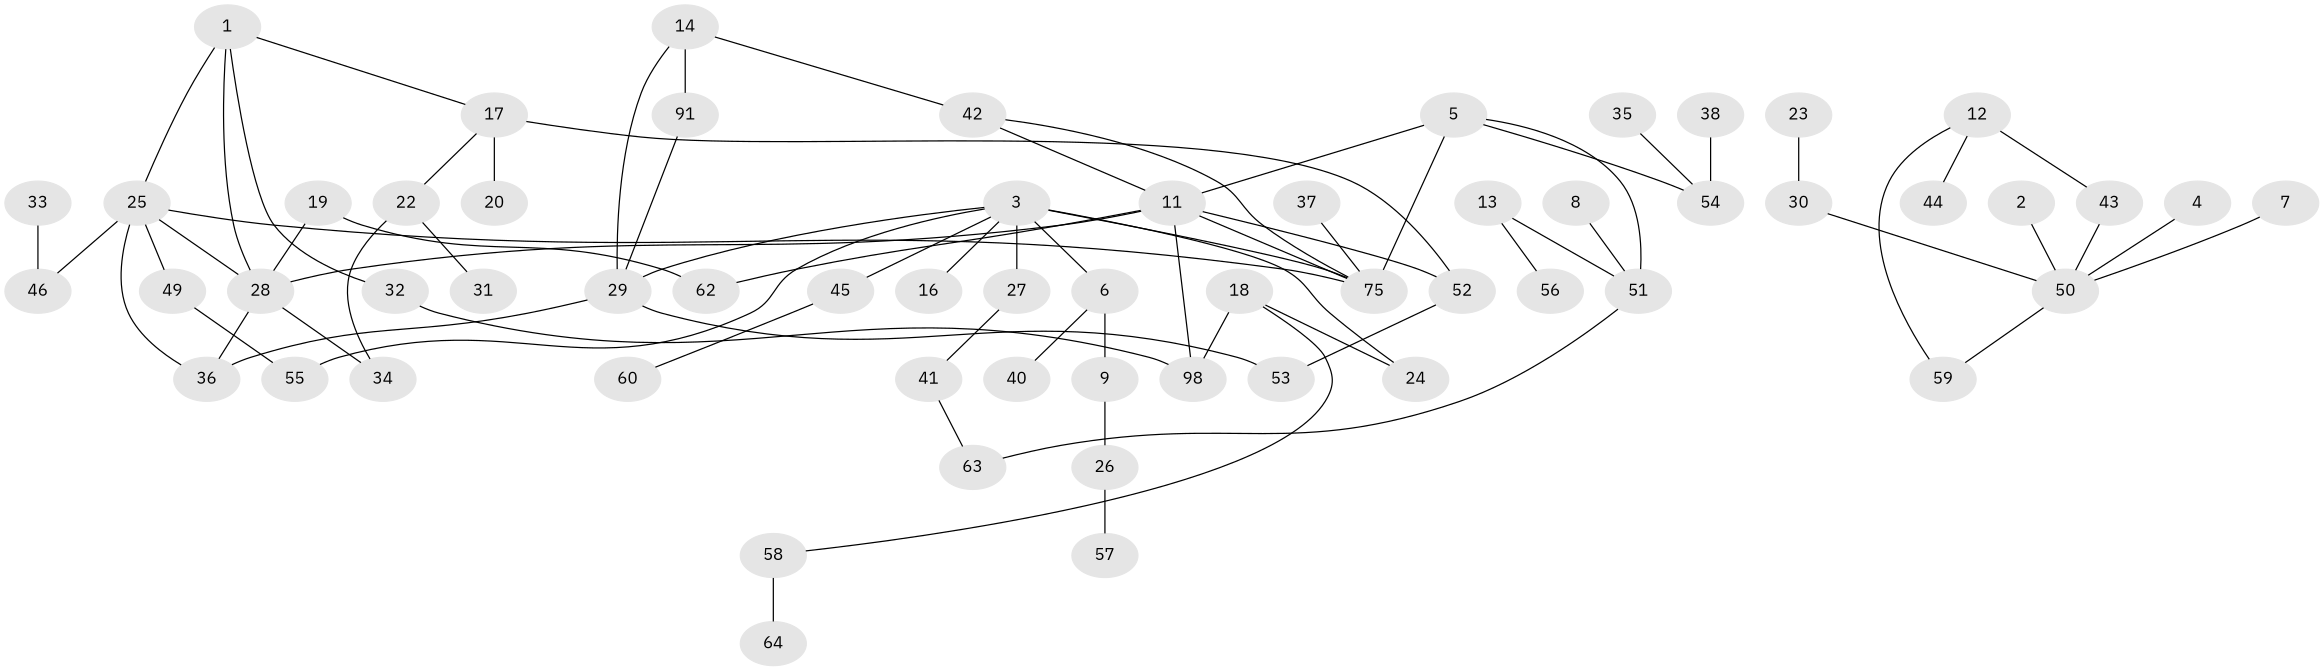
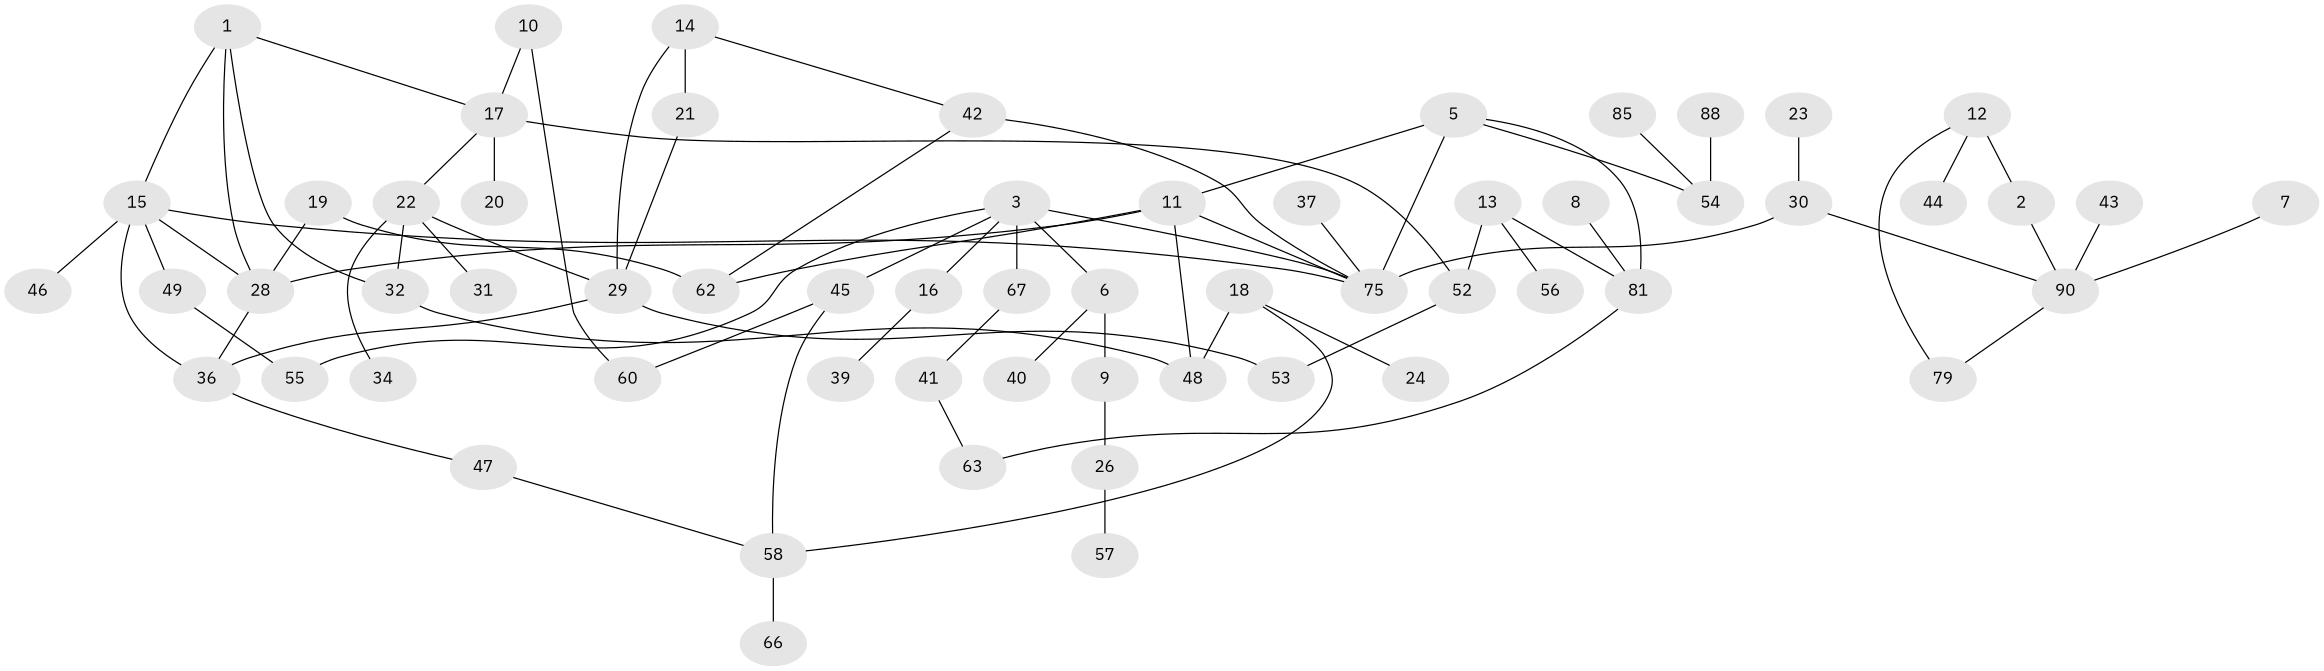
none -> (529, 27)
(685, 115) -> (685, 115)
(1623, 115) -> (1623, 115)
(1711, 115) -> (1711, 115)
(1073, 159) -> (840, 203)
(2044, 159) -> (1999, 159)
(38, 203) -> none
(137, 203) -> (137, 203)
(2198, 203) -> none
(812, 233) -> (534, 259)
(1321, 241) -> (1475, 247)
none -> (401, 247)
none -> (1586, 247)
(1299, 280) -> none
(1017, 291) -> (1017, 291)
(1638, 291) -> (1638, 291)
(2065, 291) -> (2065, 291)
(318, 332) -> none
none -> (841, 379)
(1193, 379) -> (1193, 379)
(1943, 379) -> (1943, 379)
none -> (781, 417)
none -> (483, 467)
(773, 644) -> (773, 644)
